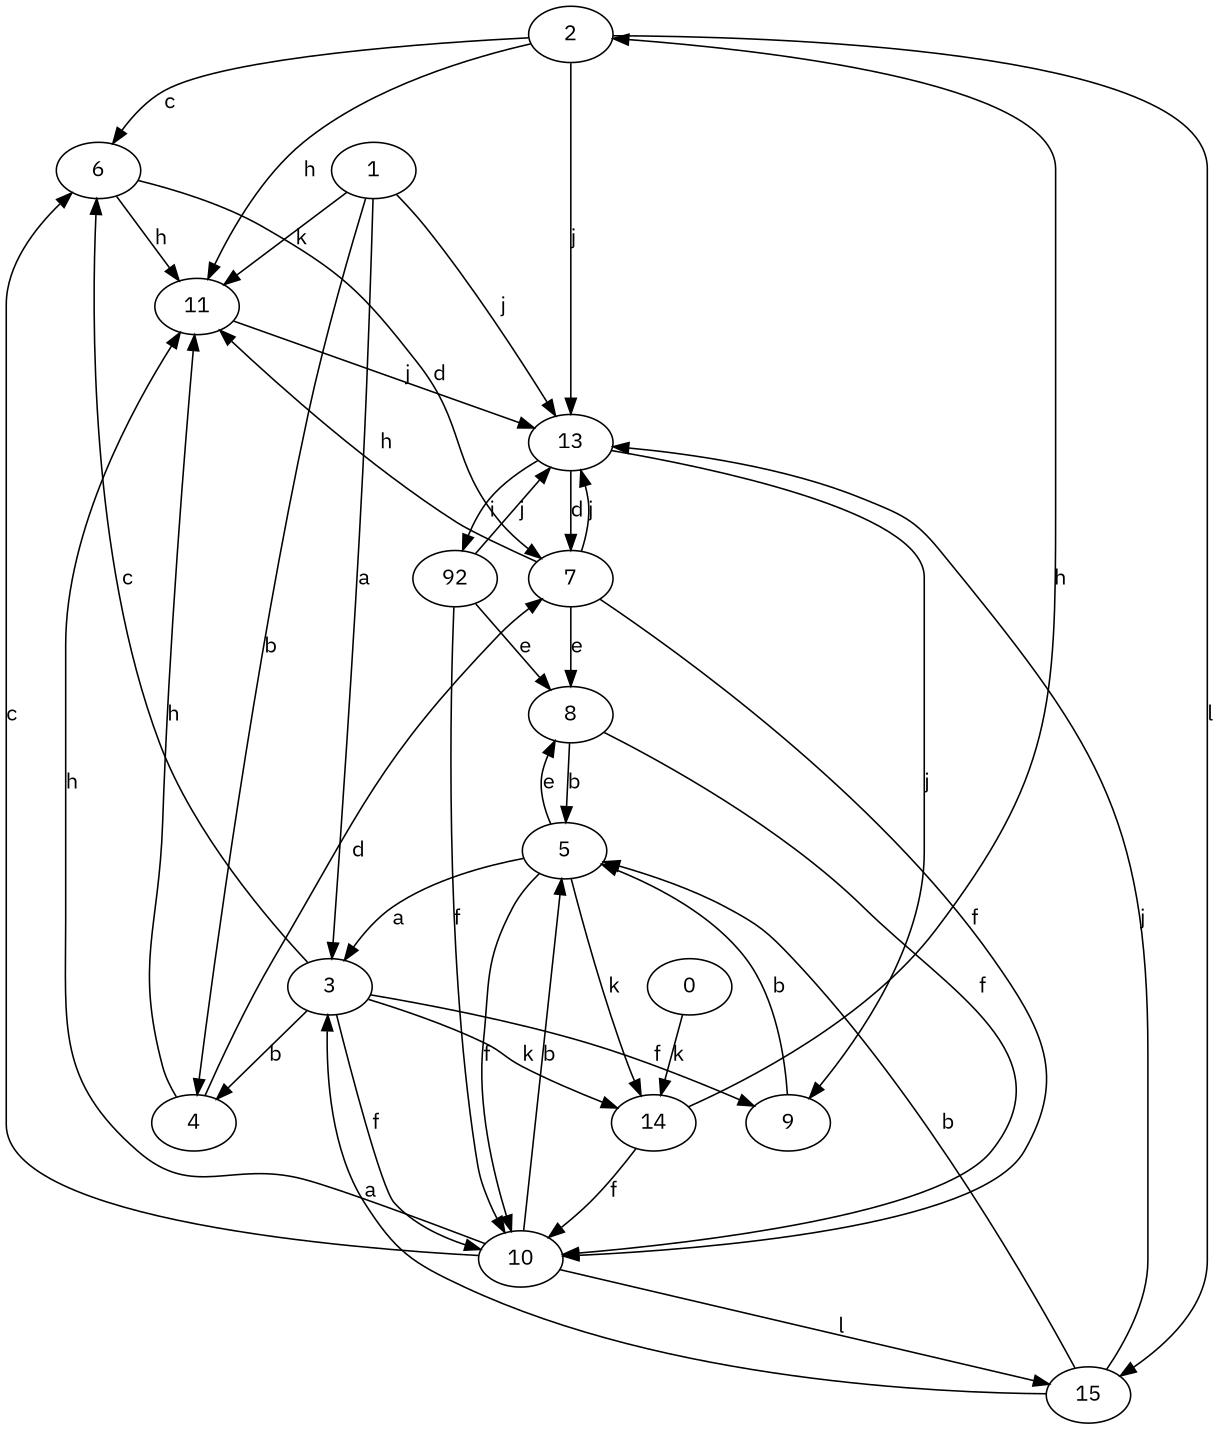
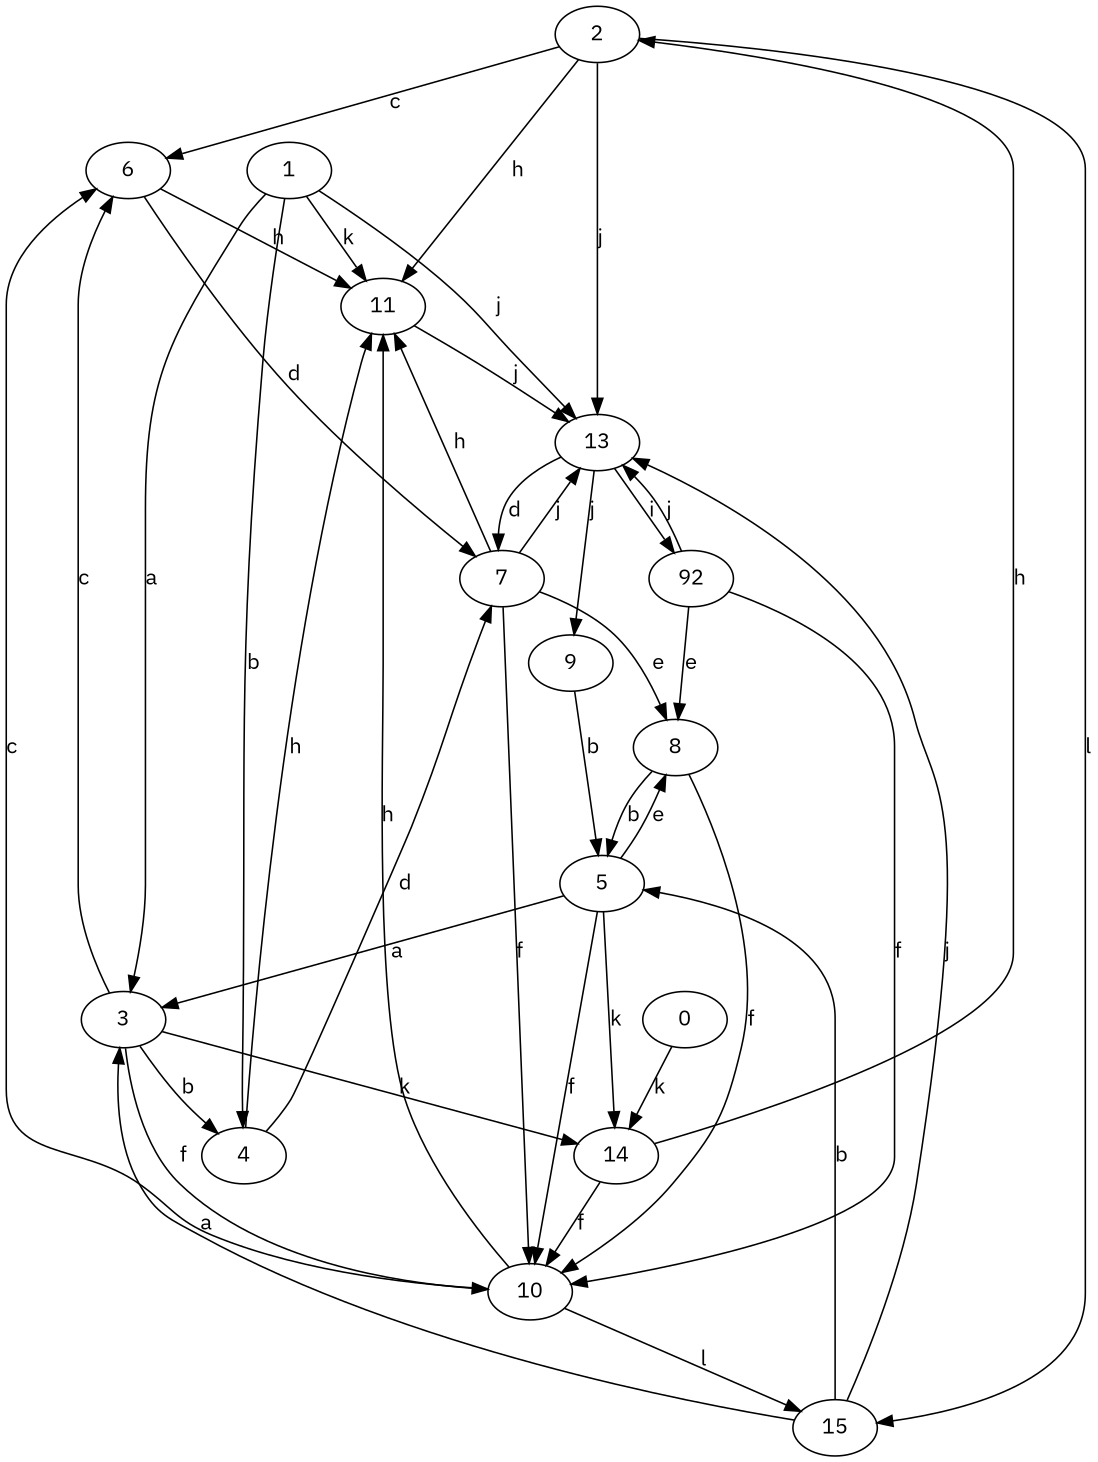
(559, 1035) -> none
(542, 1063) -> none
